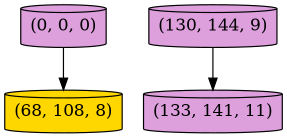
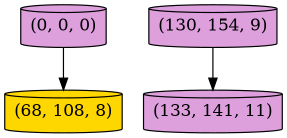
(213, 26) -> (213, 26)
